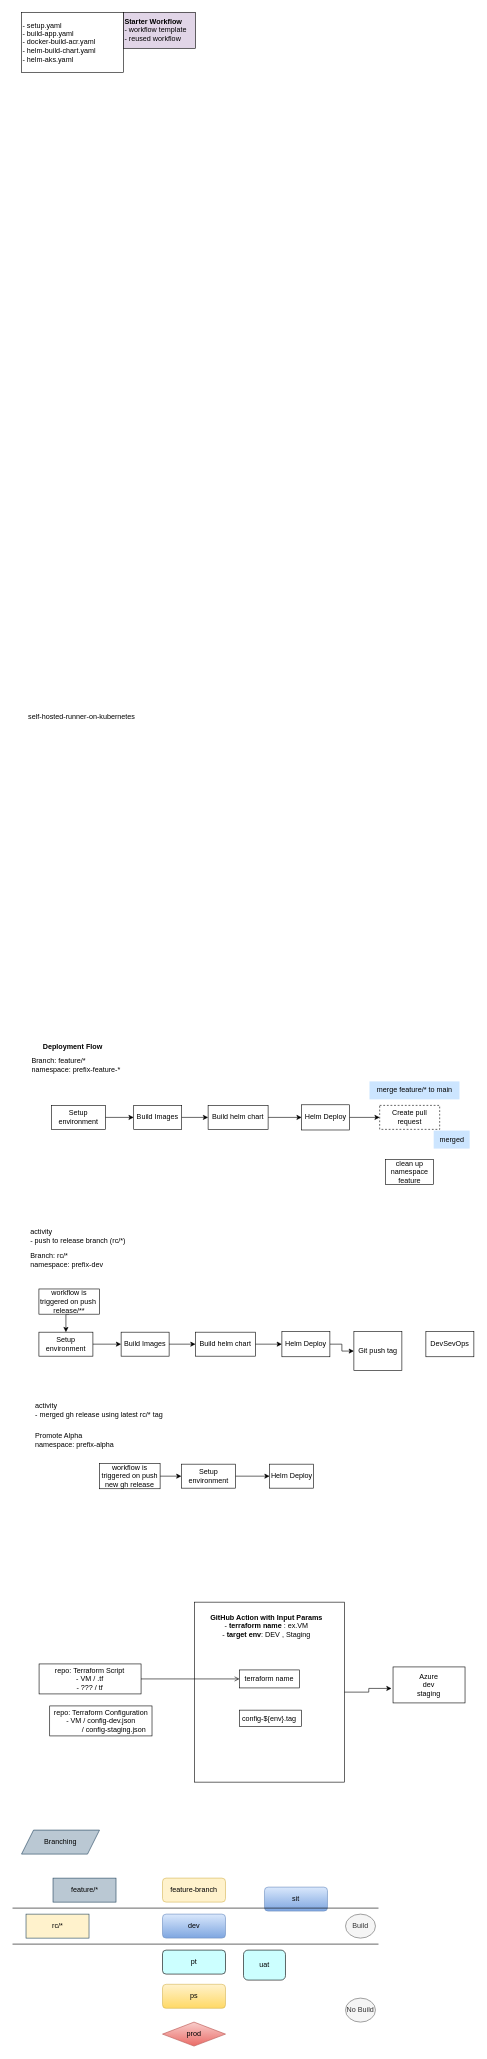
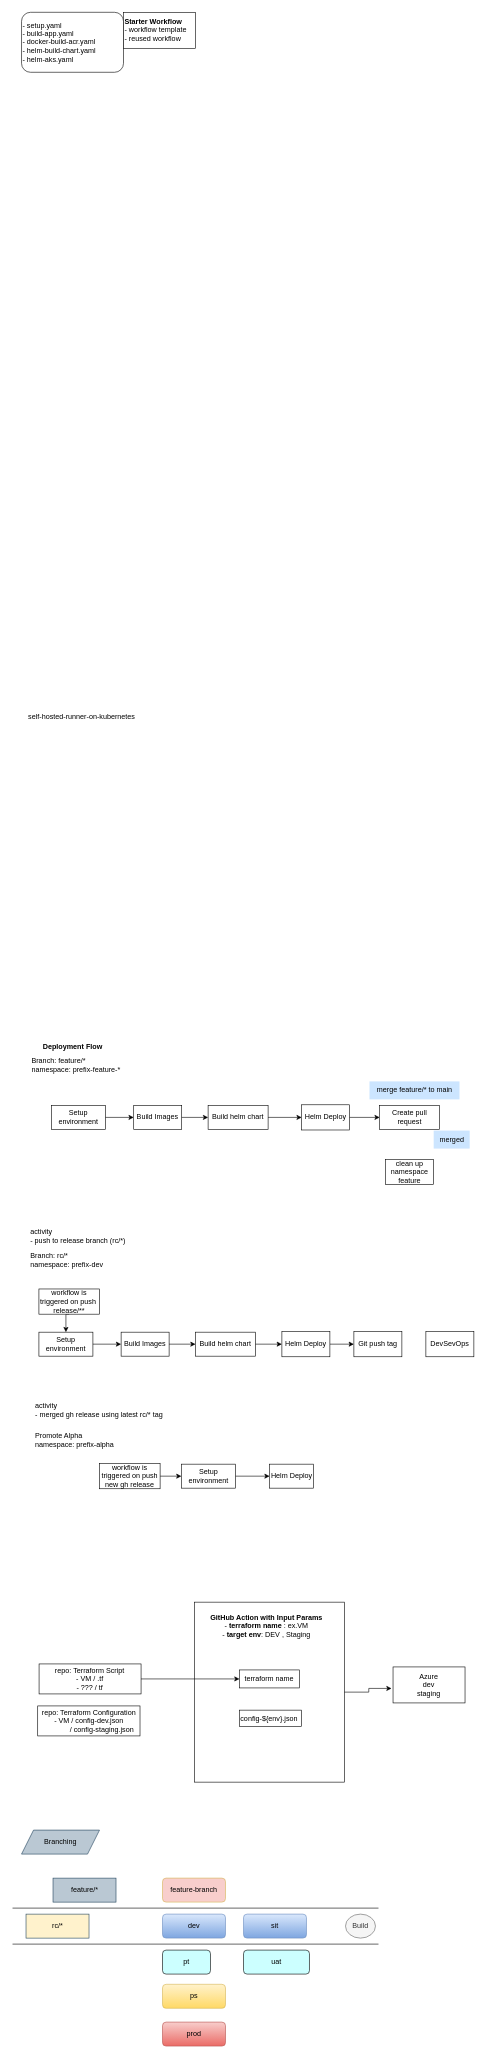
(159, 30) -> (159, 30)
(72, 42) -> (72, 42)
(410, 1118) -> (410, 1118)
(378, 1351) -> (378, 1344)
(235, 1679) -> (233, 1679)
(270, 1719) -> (270, 1719)
(101, 1721) -> (89, 1721)
(194, 1890) -> (194, 1890)
(296, 1899) -> (275, 1926)
(194, 1962) -> (186, 1962)
(264, 1965) -> (276, 1962)
(360, 2010) -> none
(194, 2034) -> (194, 2034)
